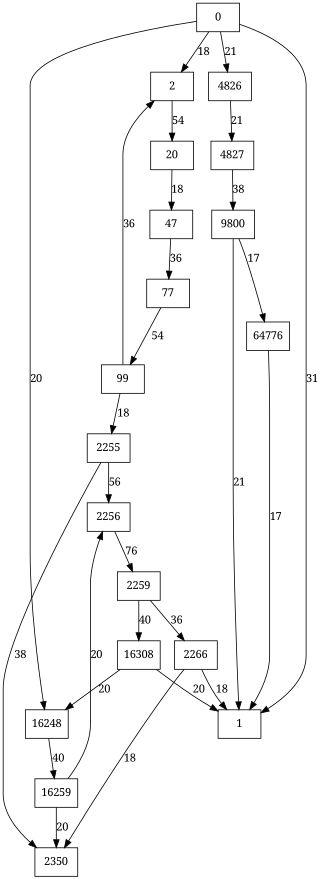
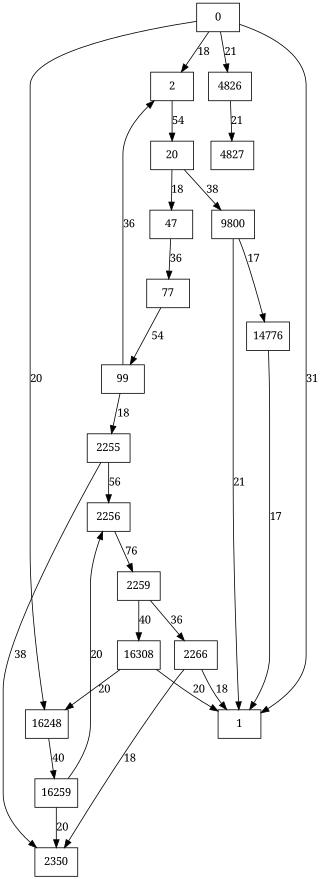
(233, 186) -> (200, 187)
(268, 336) -> (268, 336)
